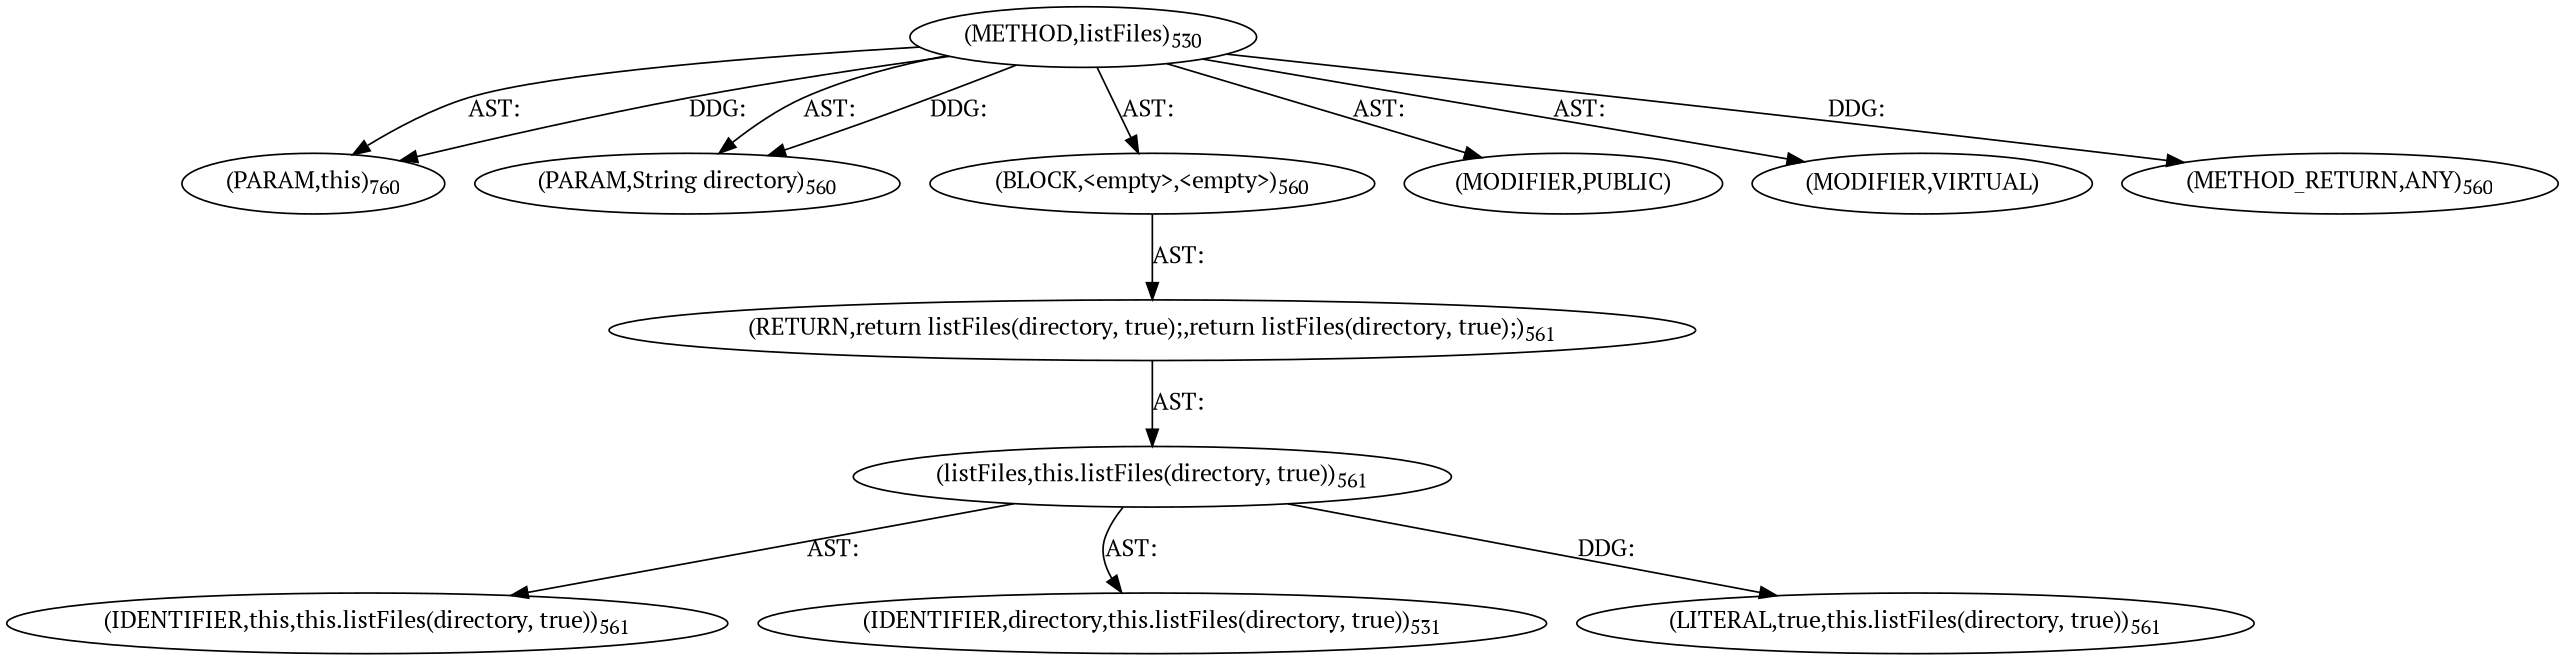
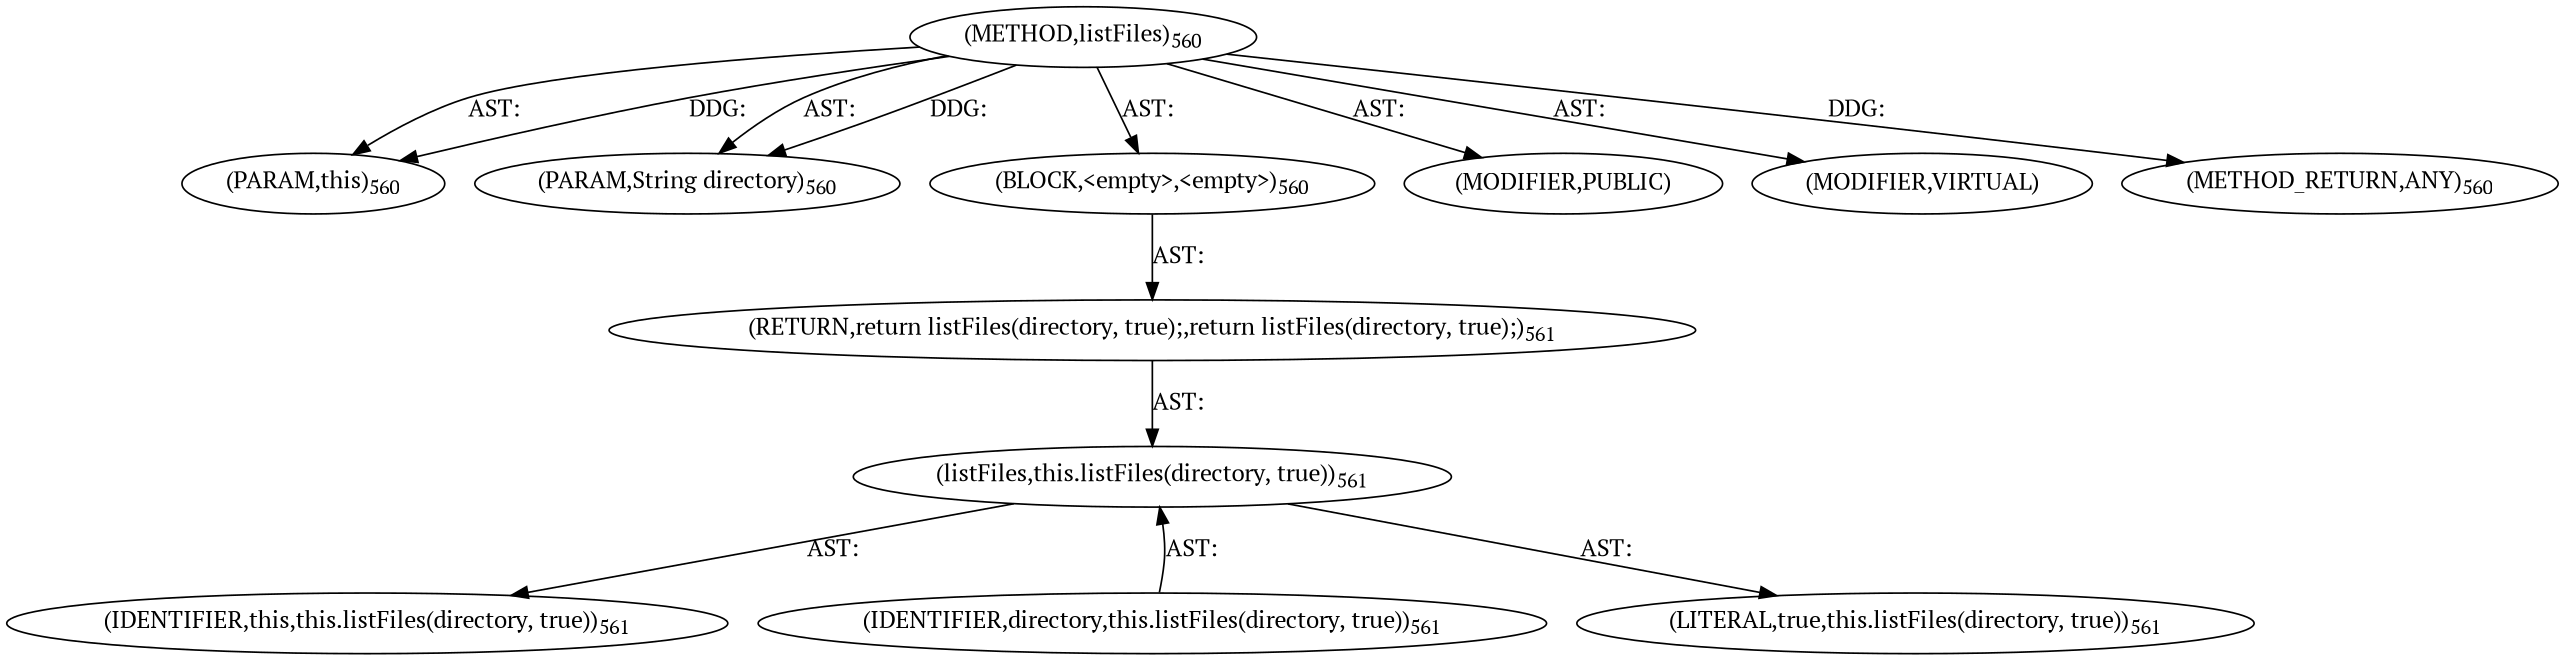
(1187, 35) -> (1187, 35)
(385, 181) -> (385, 181)
(1104, 541) -> (1164, 558)
(1610, 550) -> (1610, 550)
(1426, 621) -> (1426, 621)
